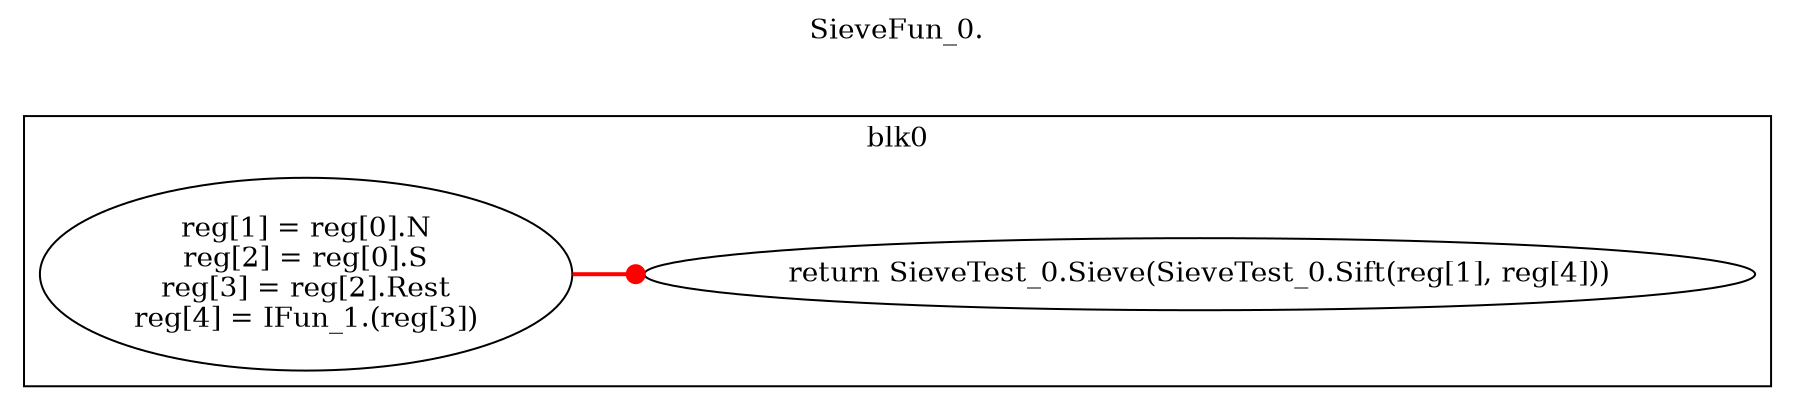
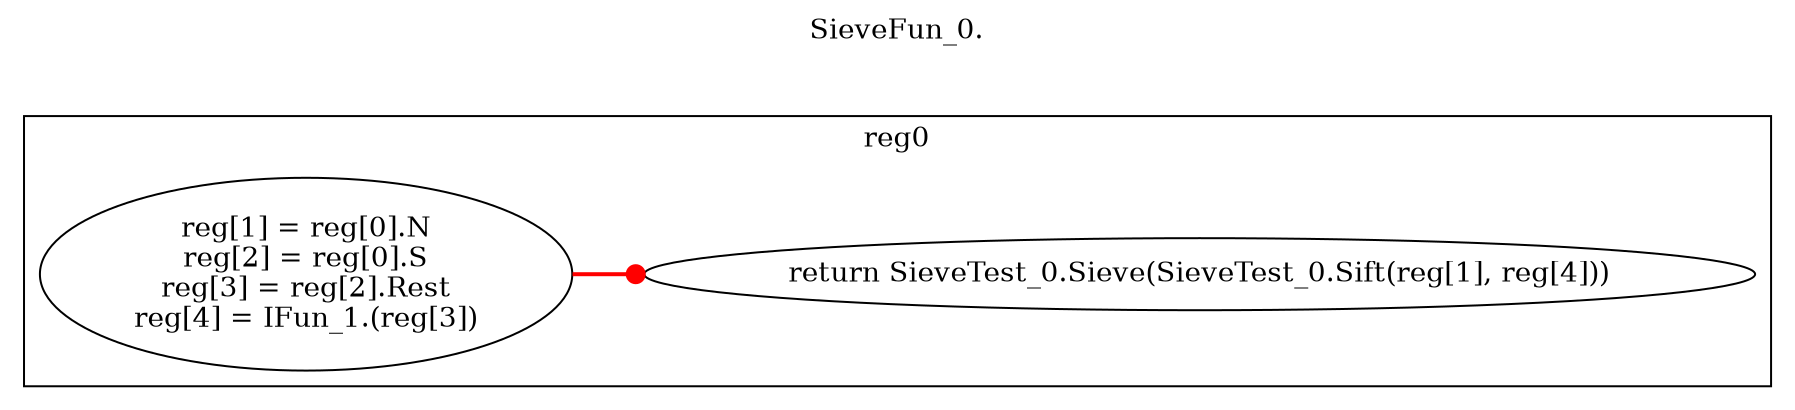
(898, 139) -> (898, 139)
